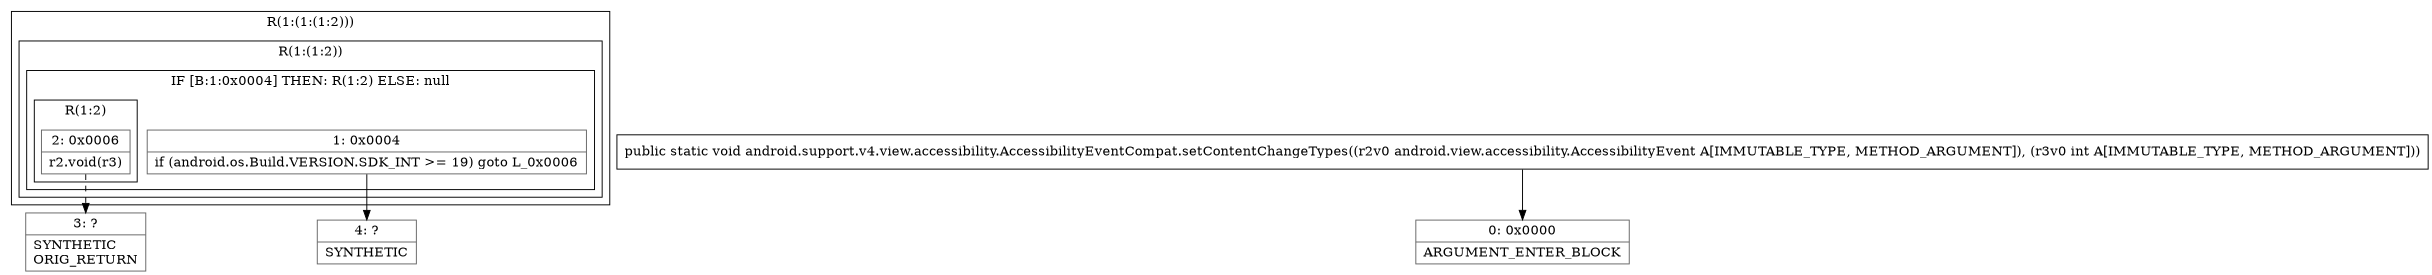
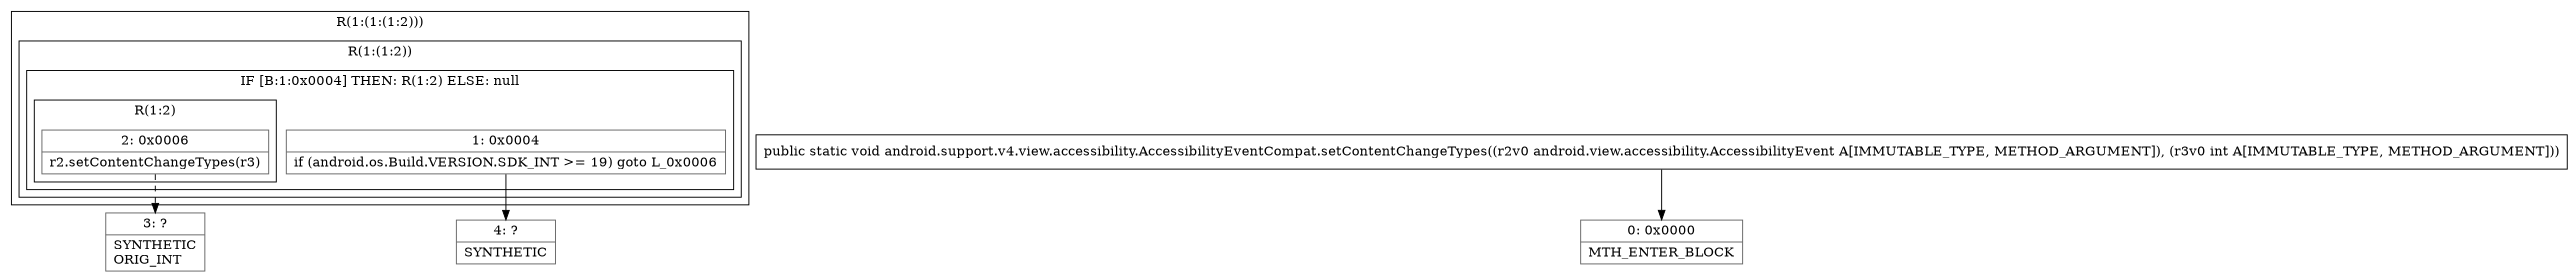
(86, 162) -> (155, 162)
(1523, 252) -> (1662, 252)
(86, 260) -> (148, 260)
